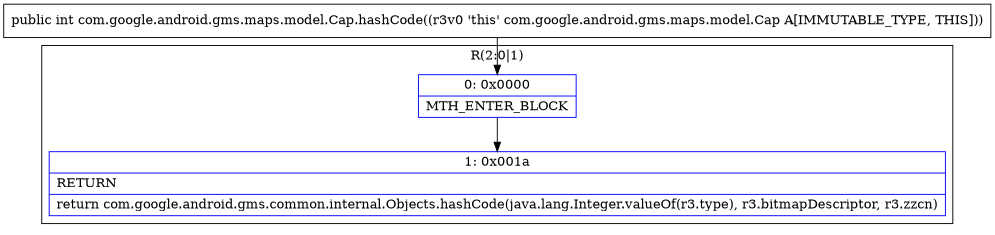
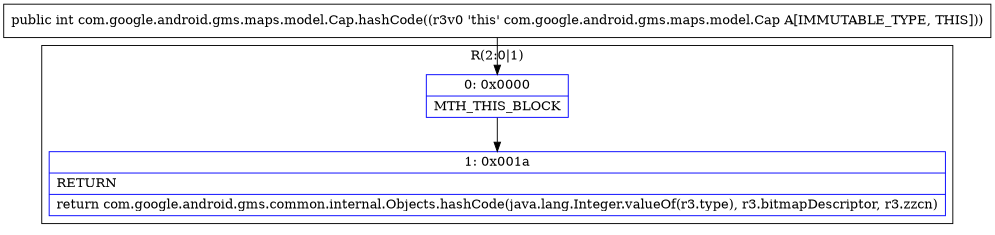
(497, 106) -> (497, 106)
